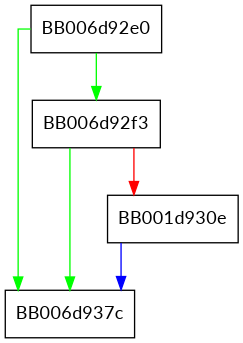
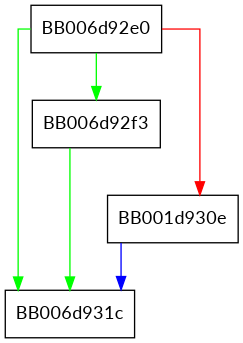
(134, 165) -> (200, 86)
(70, 314) -> (70, 314)
